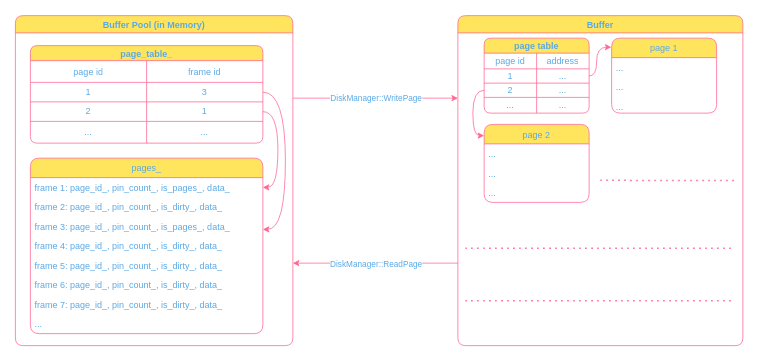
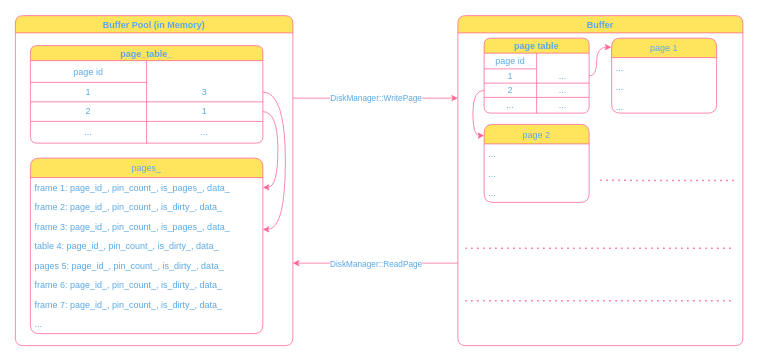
(563, 61) -> none
(205, 71) -> none
(138, 246) -> (137, 246)
(138, 266) -> (138, 266)
